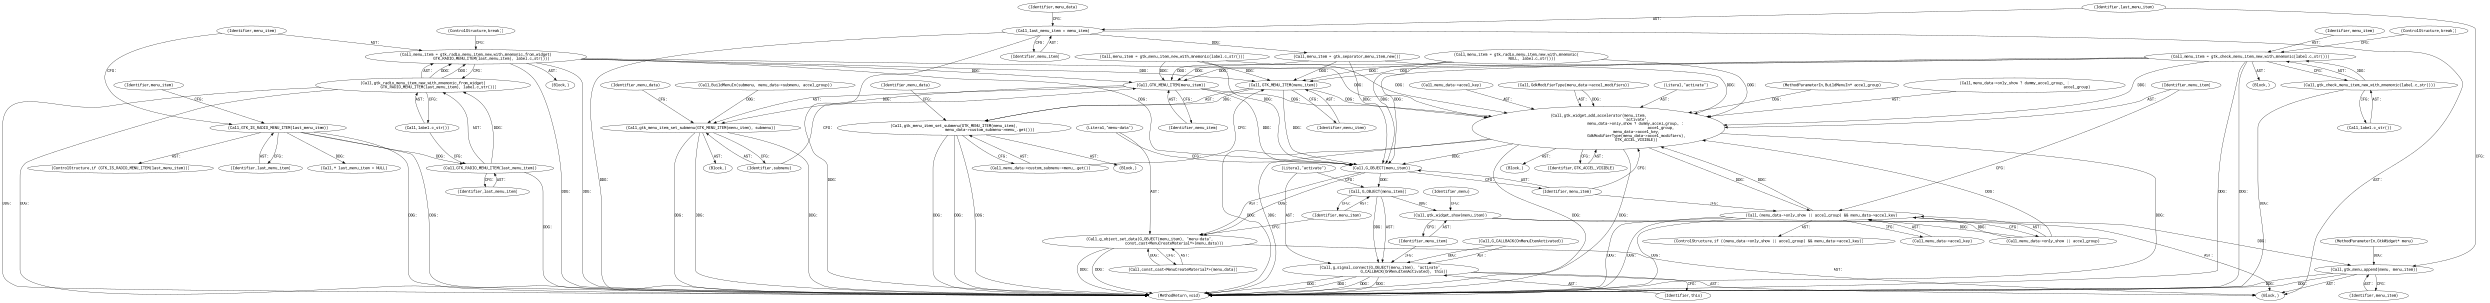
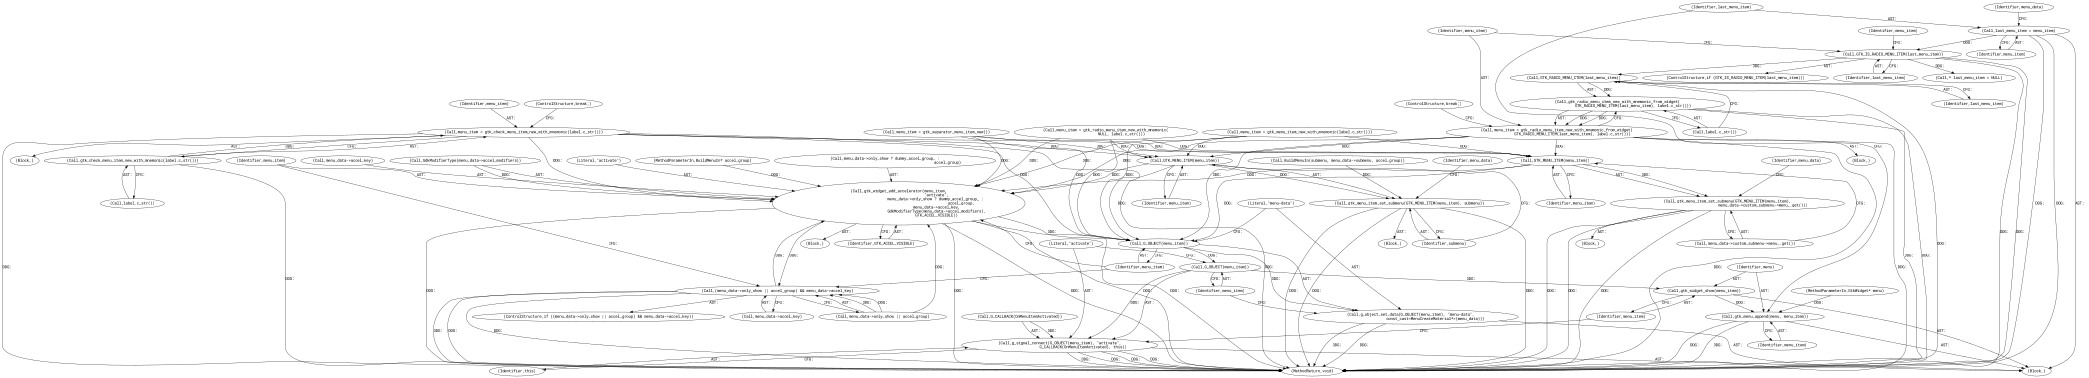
(1197, 43) -> (1958, 42)
(1457, 204) -> (1738, 279)
(1183, 270) -> none
none -> (1760, 291)
